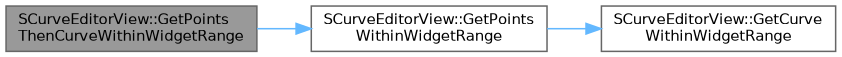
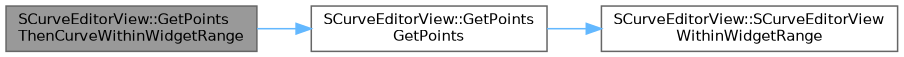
(429, 29) -> (429, 29)
(719, 29) -> (750, 29)
